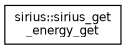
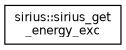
(63, 25) -> (63, 25)
